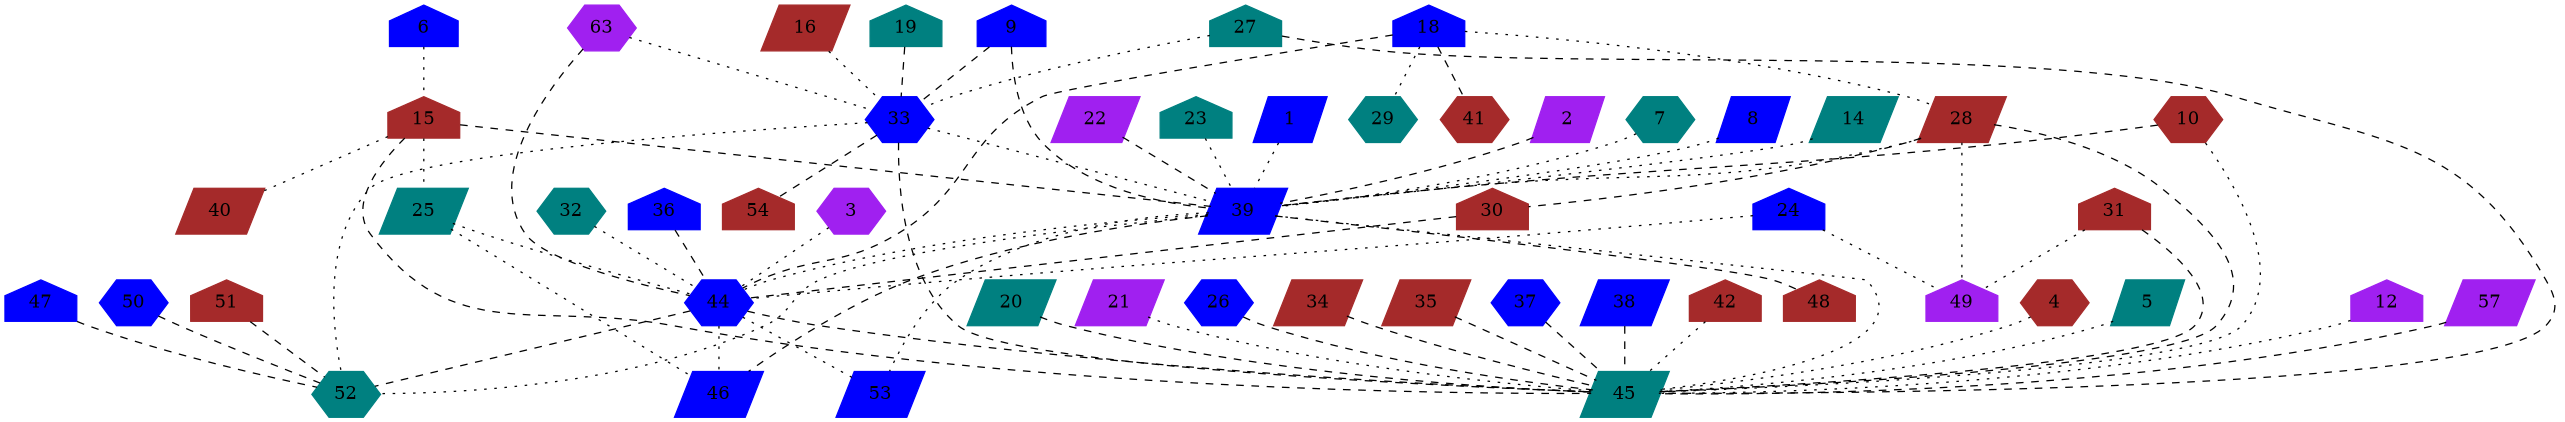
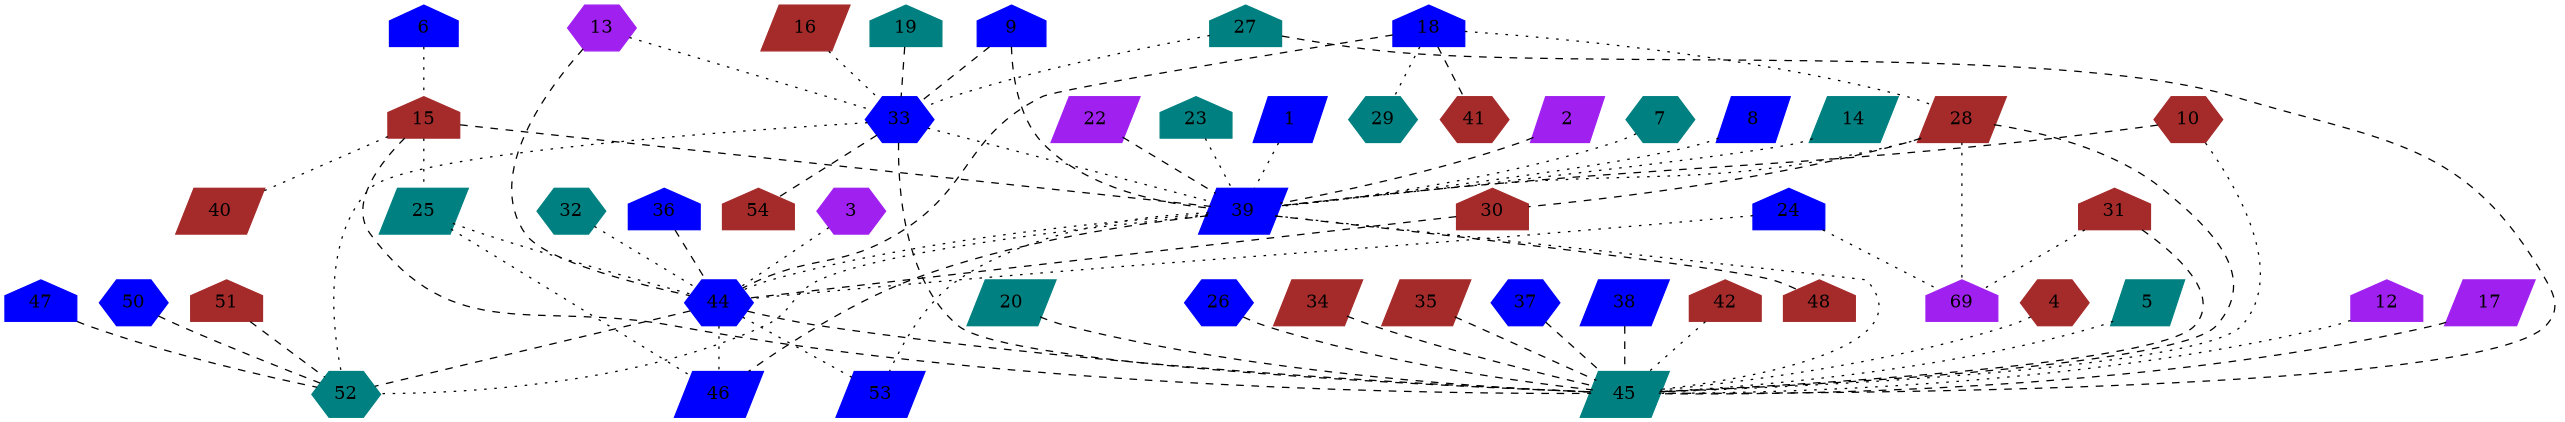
(602, 28) -> (602, 28)
(1120, 303) -> none
(1962, 303) -> (1962, 303)
(2490, 303) -> (2490, 303)
